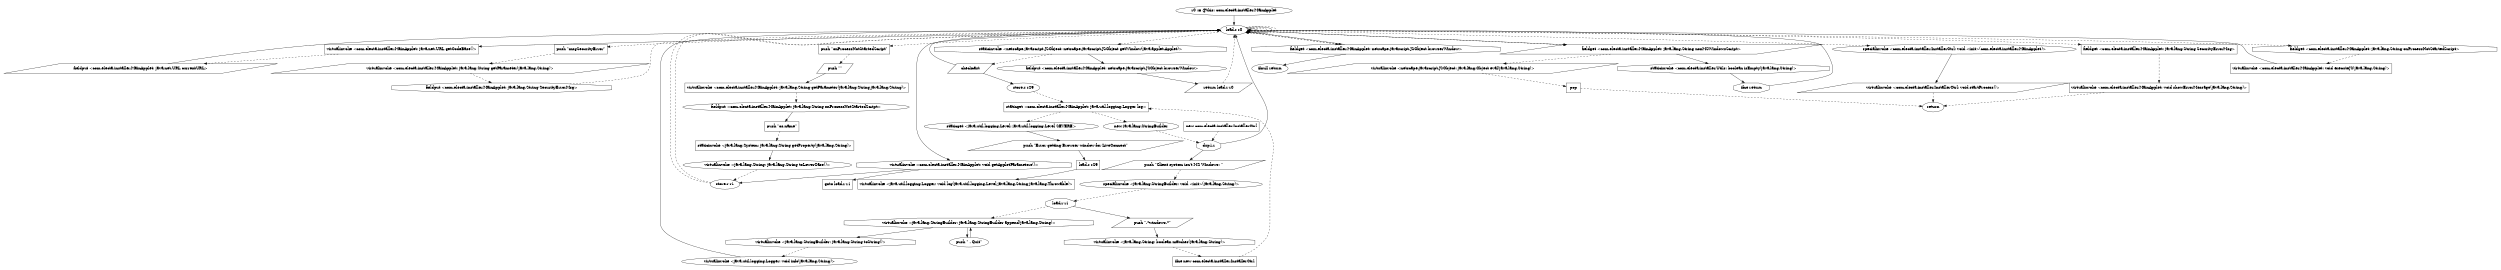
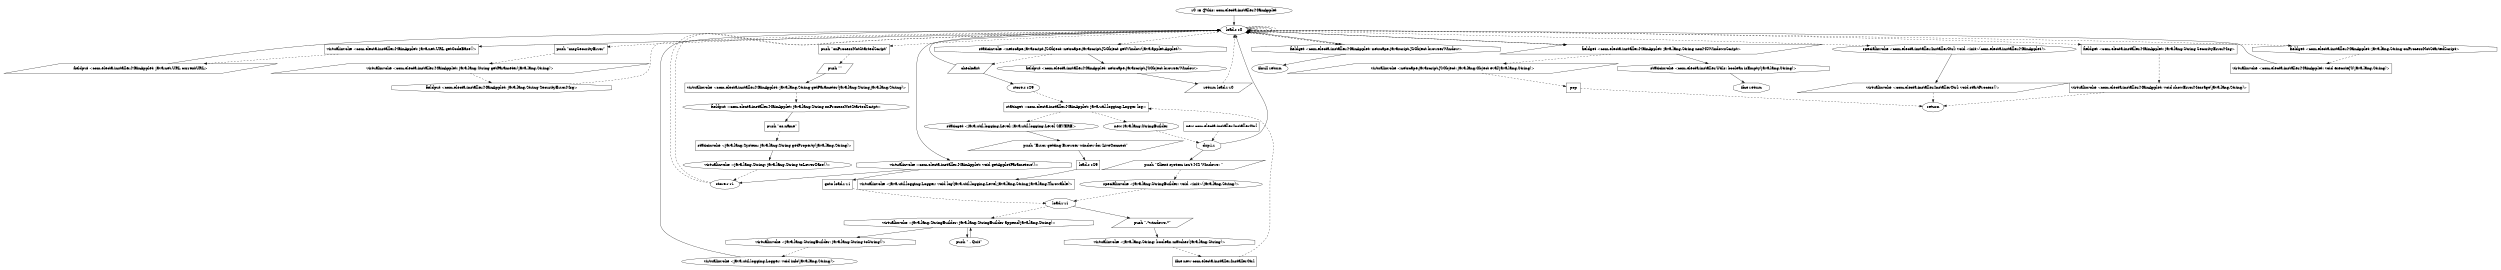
(1584, 32) -> none
none -> (948, 199)
